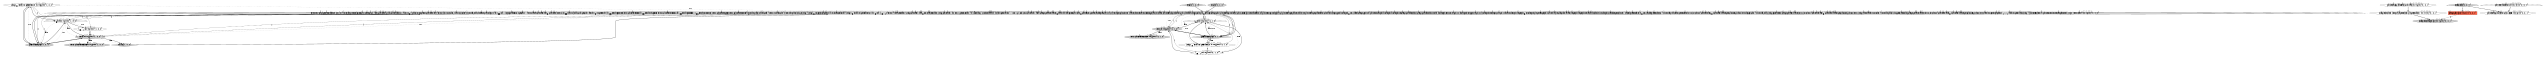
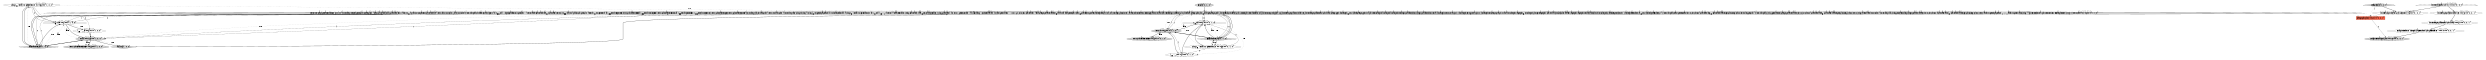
(1193, 5) -> none
none -> (2456, 13)
(39, 45) -> (39, 47)
